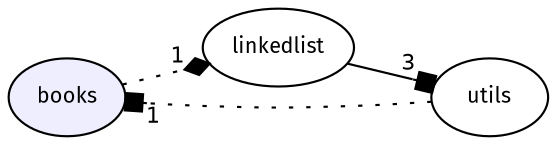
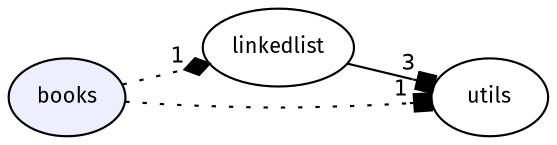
(289, 108) -> (267, 108)
